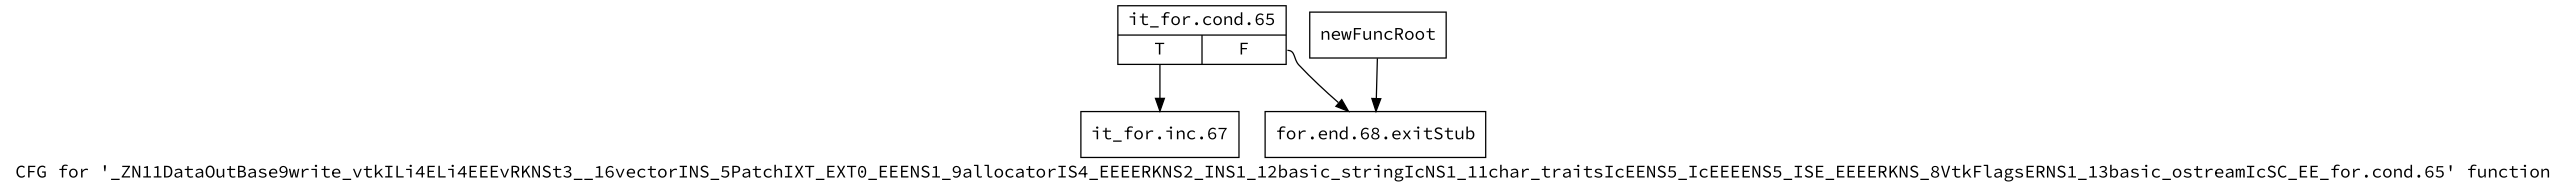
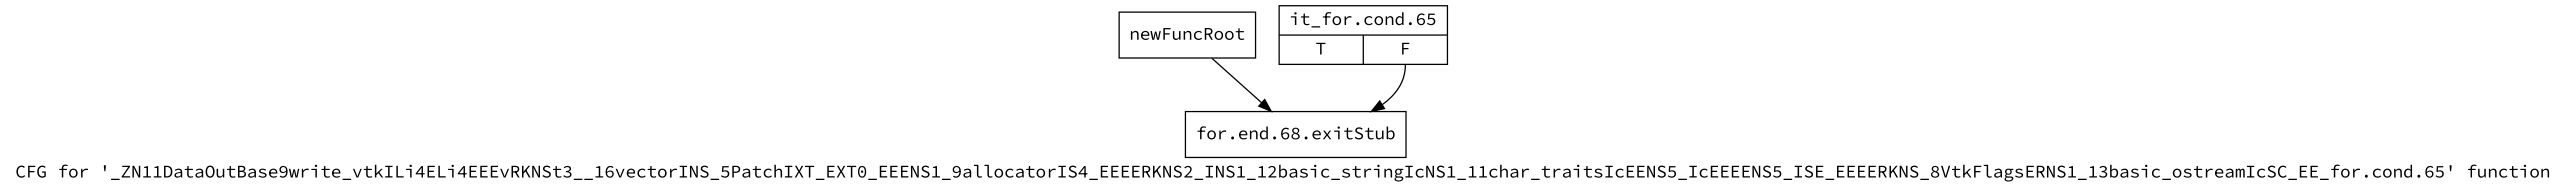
(1160, 135) -> none
